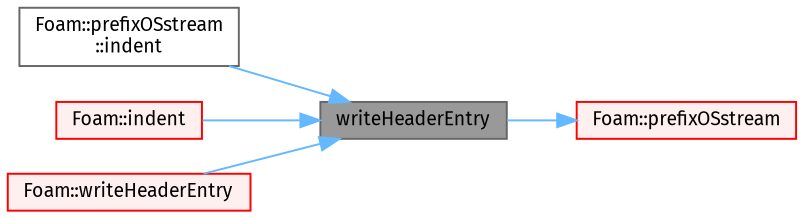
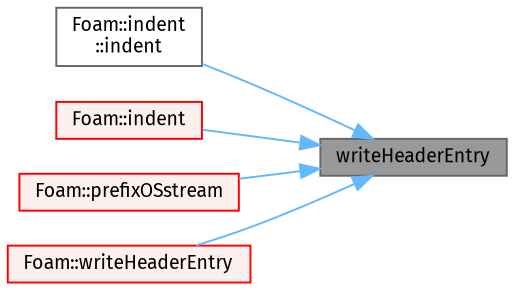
(129, 37) -> (129, 37)
(532, 120) -> (270, 175)
